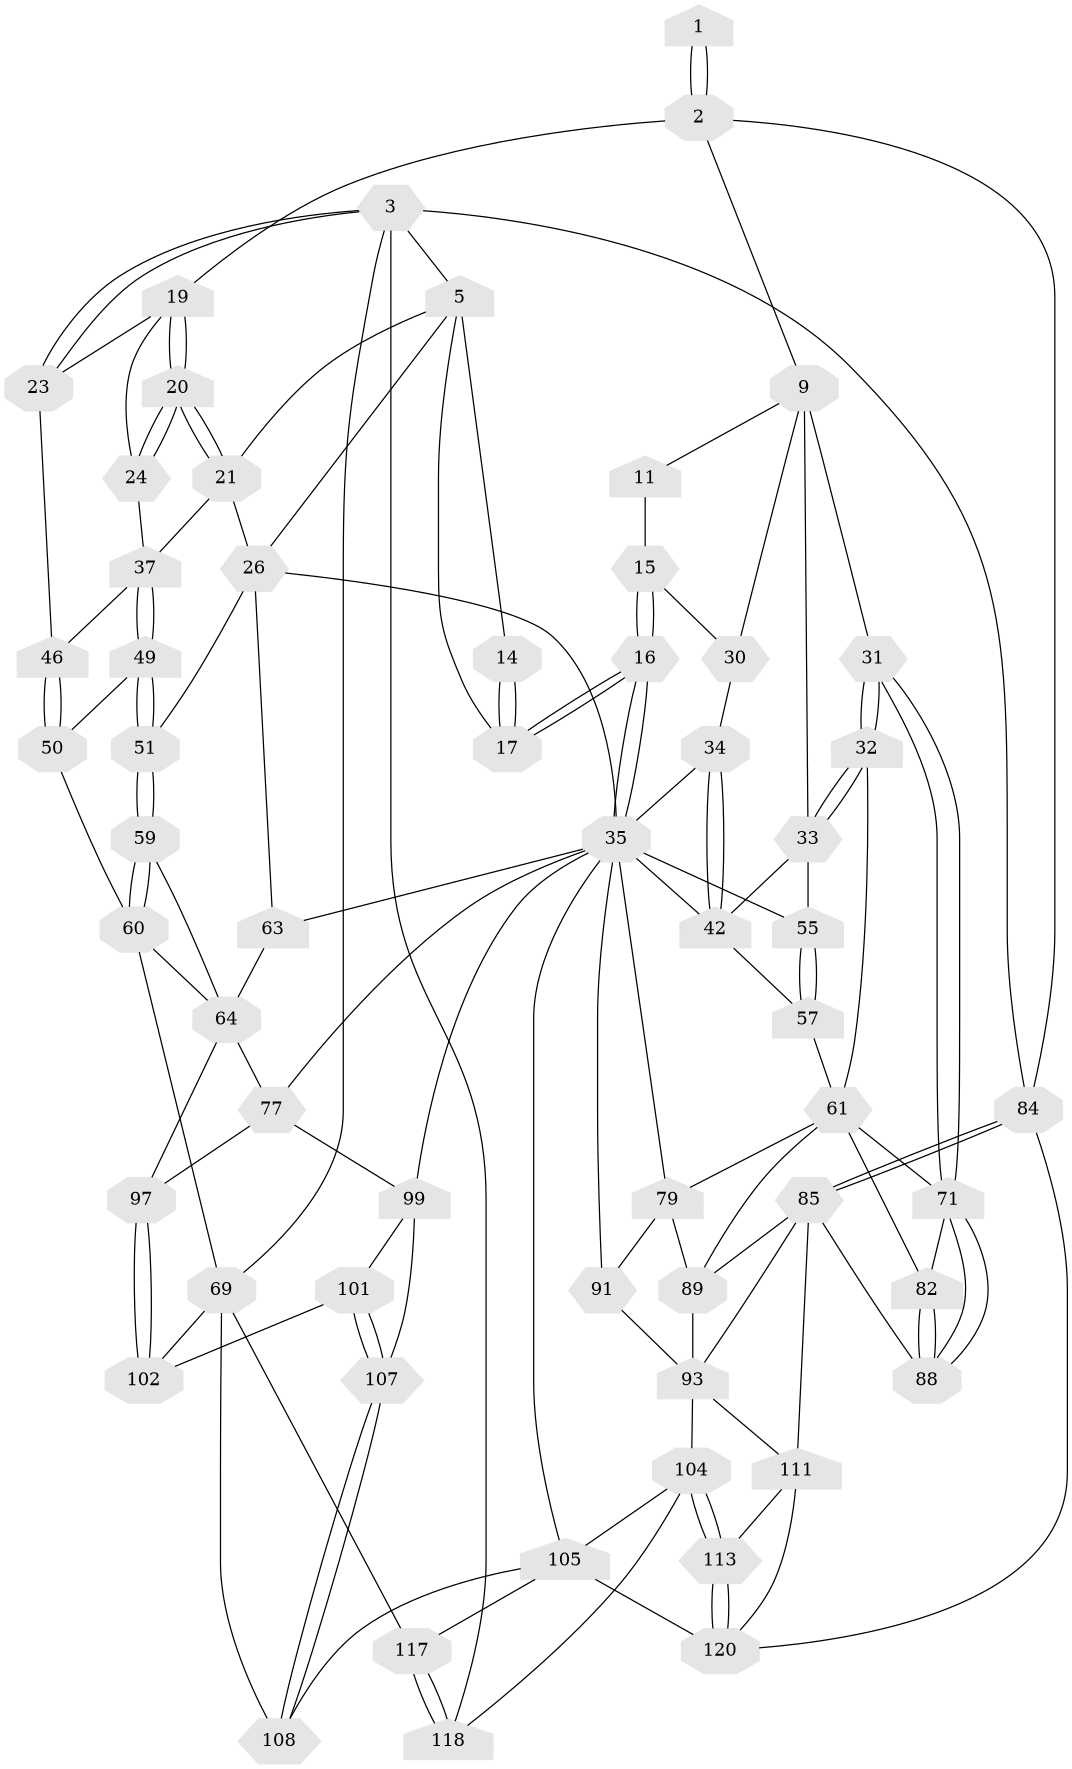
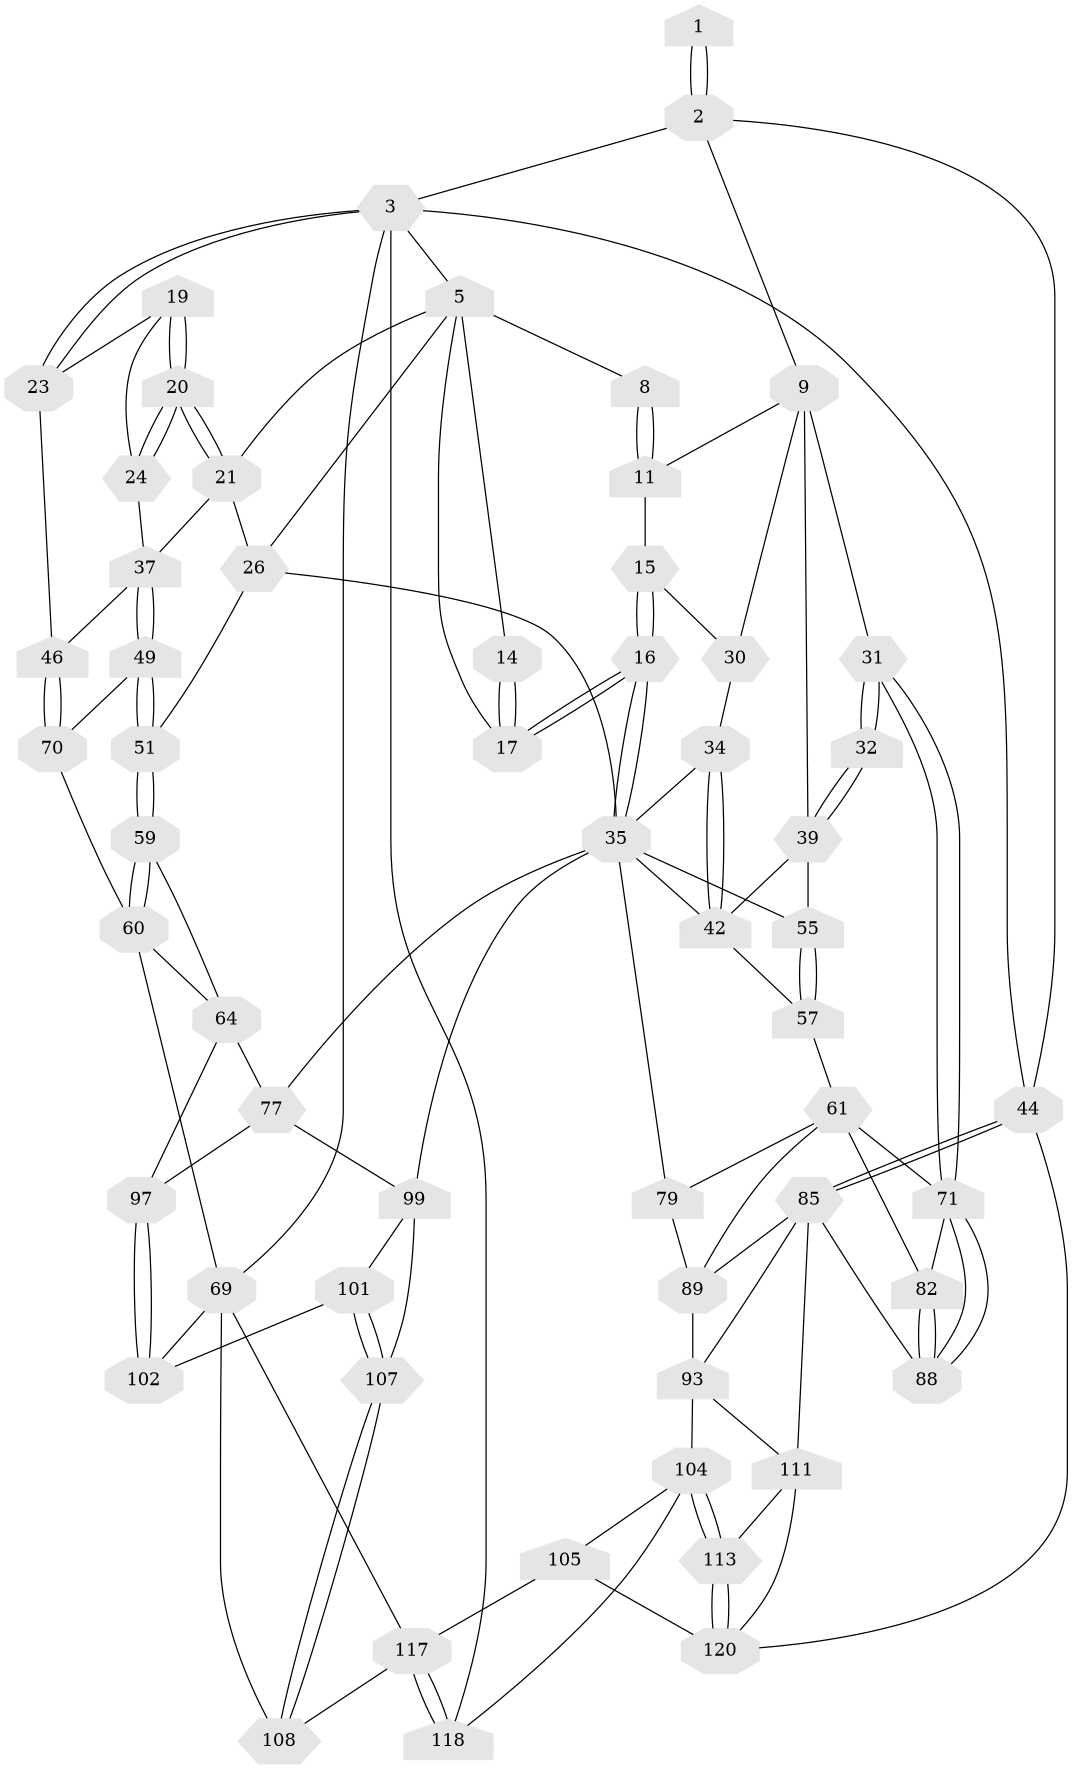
(415, 162) -> (542, 164)
none -> (645, 388)
(53, 749) -> (53, 749)
(808, 839) -> (808, 839)
(865, 928) -> none
(273, 930) -> none
(1029, 1110) -> (1029, 1110)
(534, 1194) -> none
(603, 1290) -> none
(379, 1618) -> (346, 1696)
